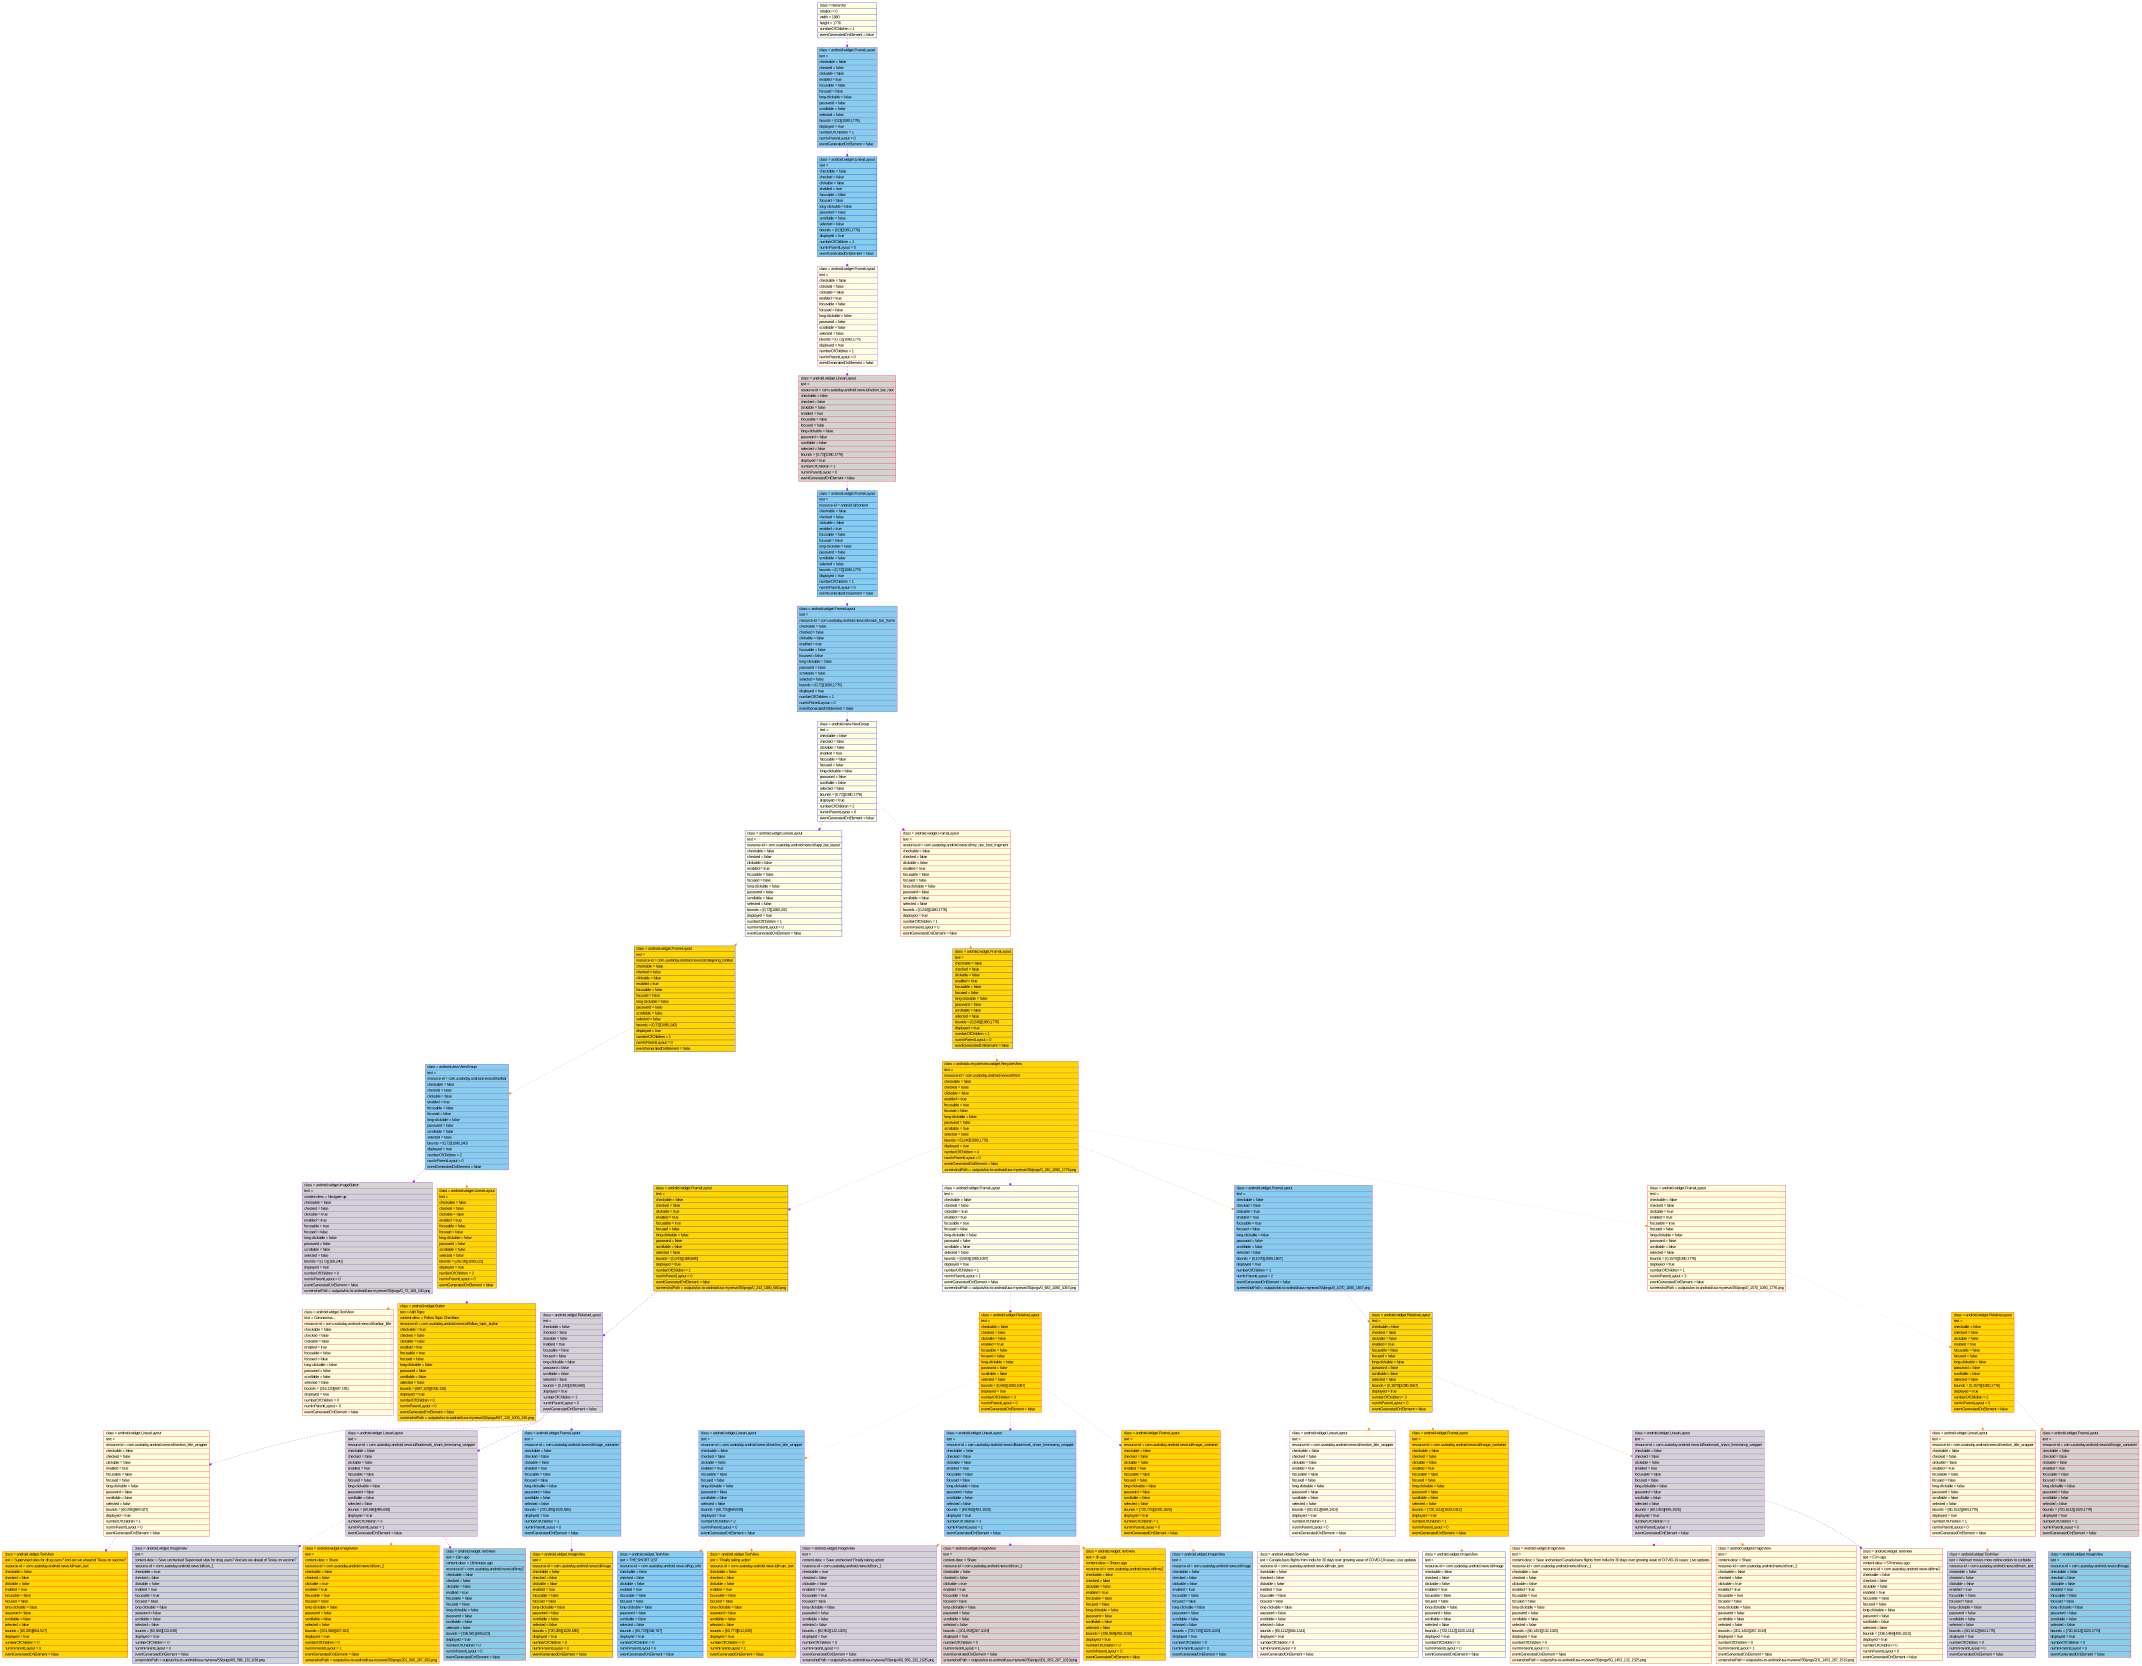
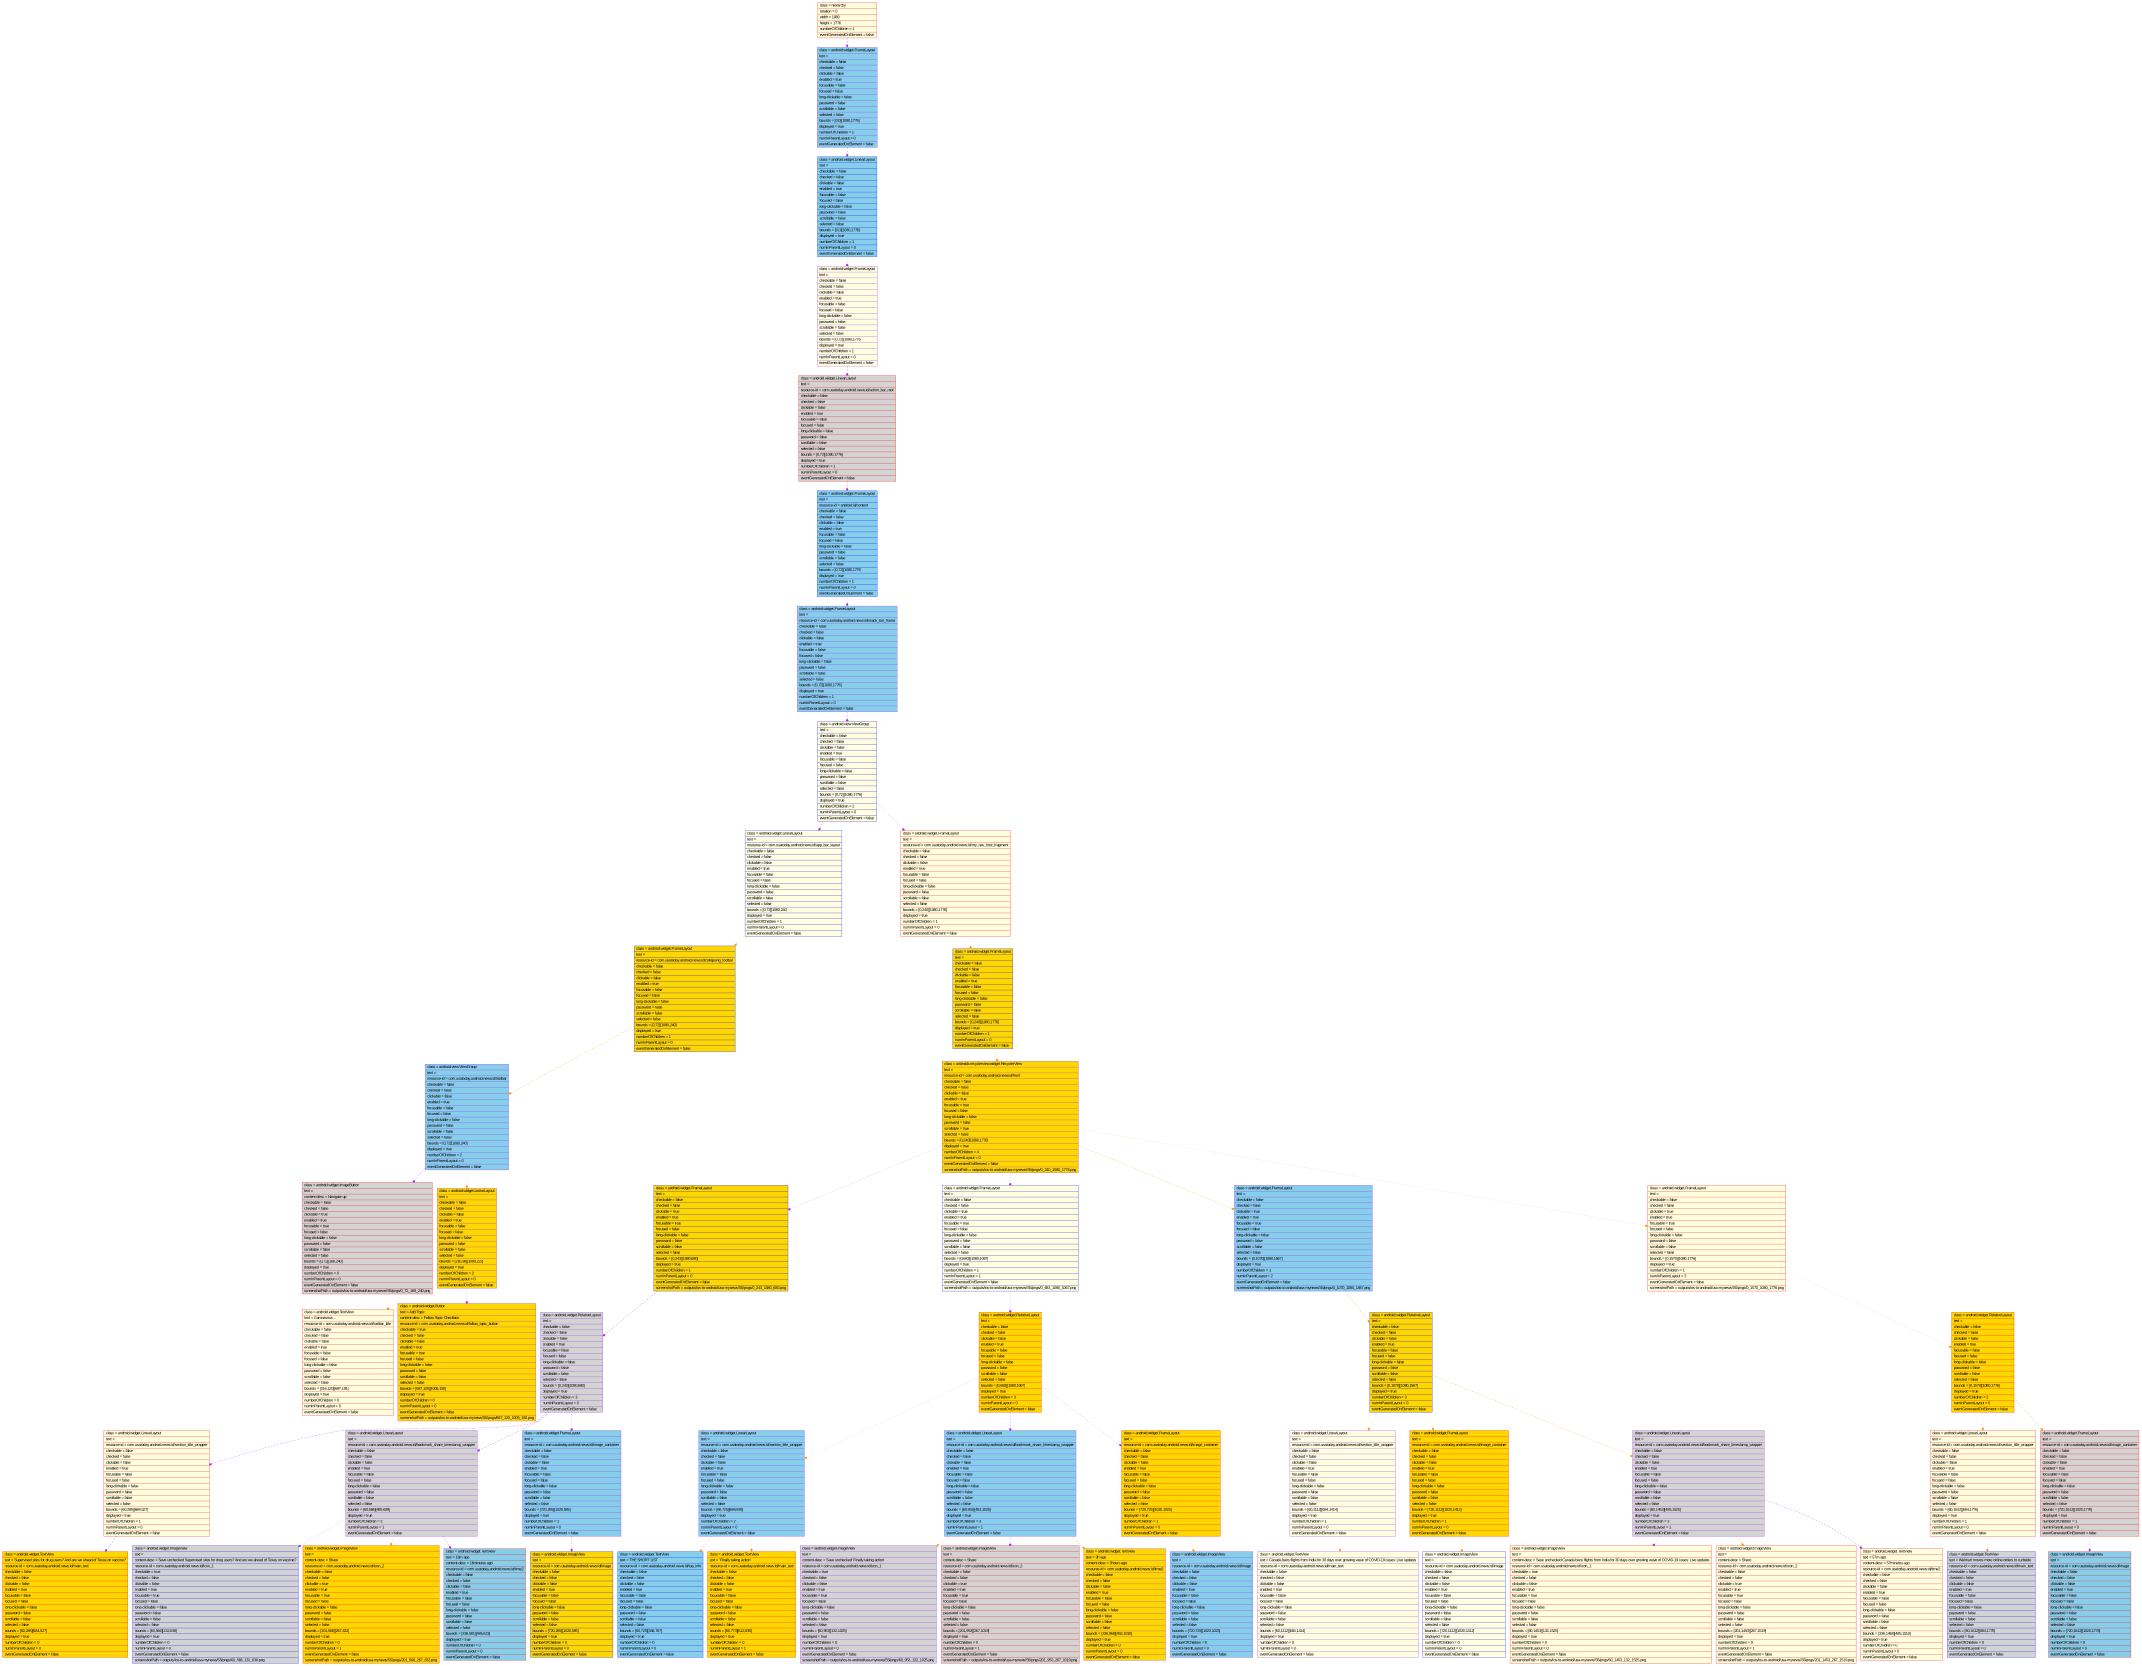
(847, 20) -> (847, 20)
(367, 1238) -> (367, 1238)
